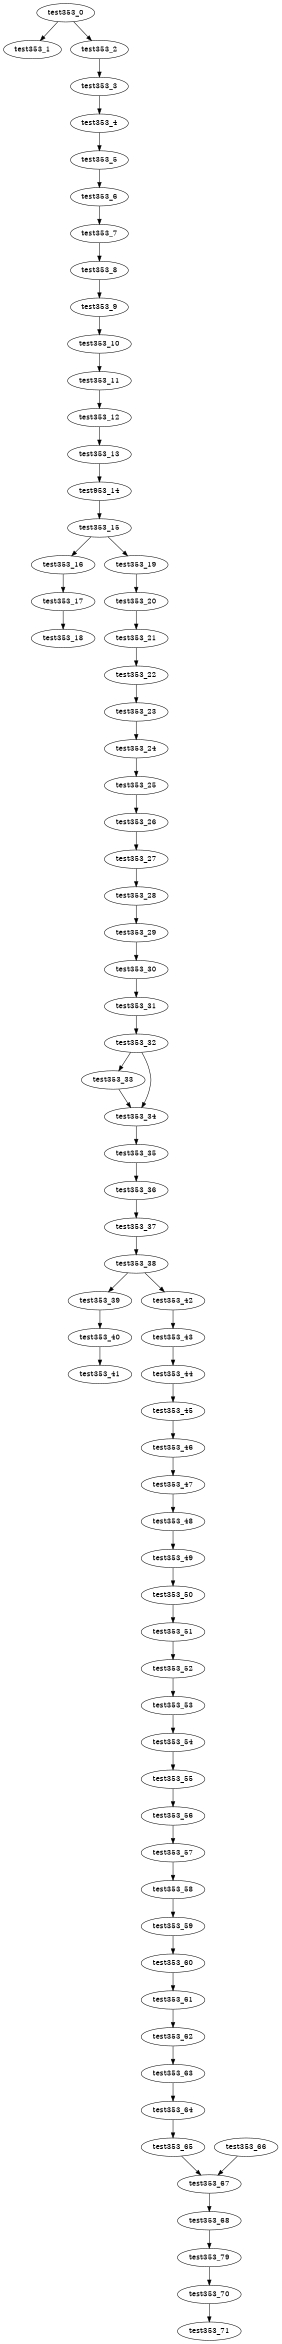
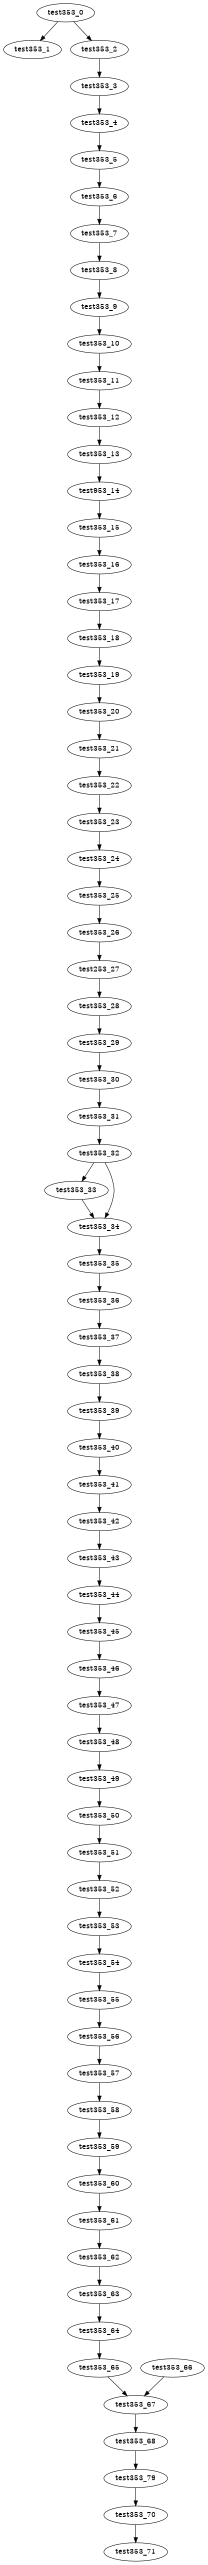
(116, 545) -> (99, 654)
(136, 859) -> (99, 970)
(153, 1281) -> (99, 1501)
